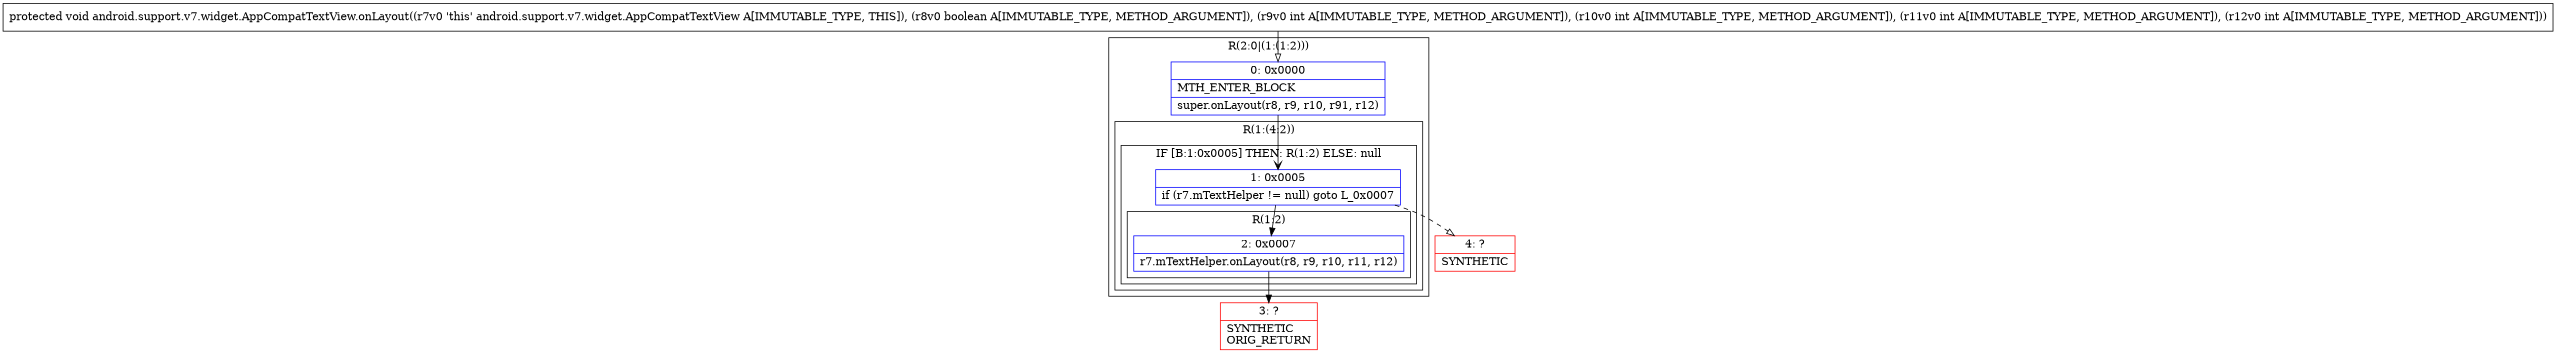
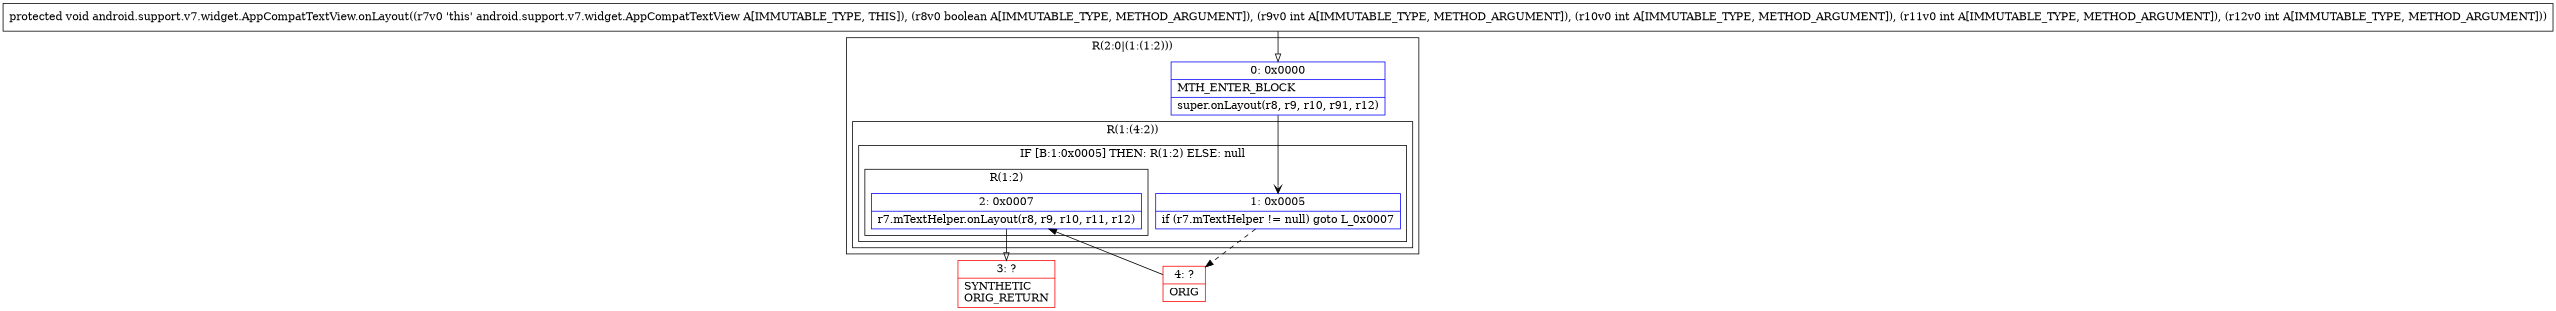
(1274, 217) -> (1123, 259)
(1434, 222) -> (1234, 246)
(1475, 262) -> (1184, 292)
(1269, 283) -> (1006, 241)
